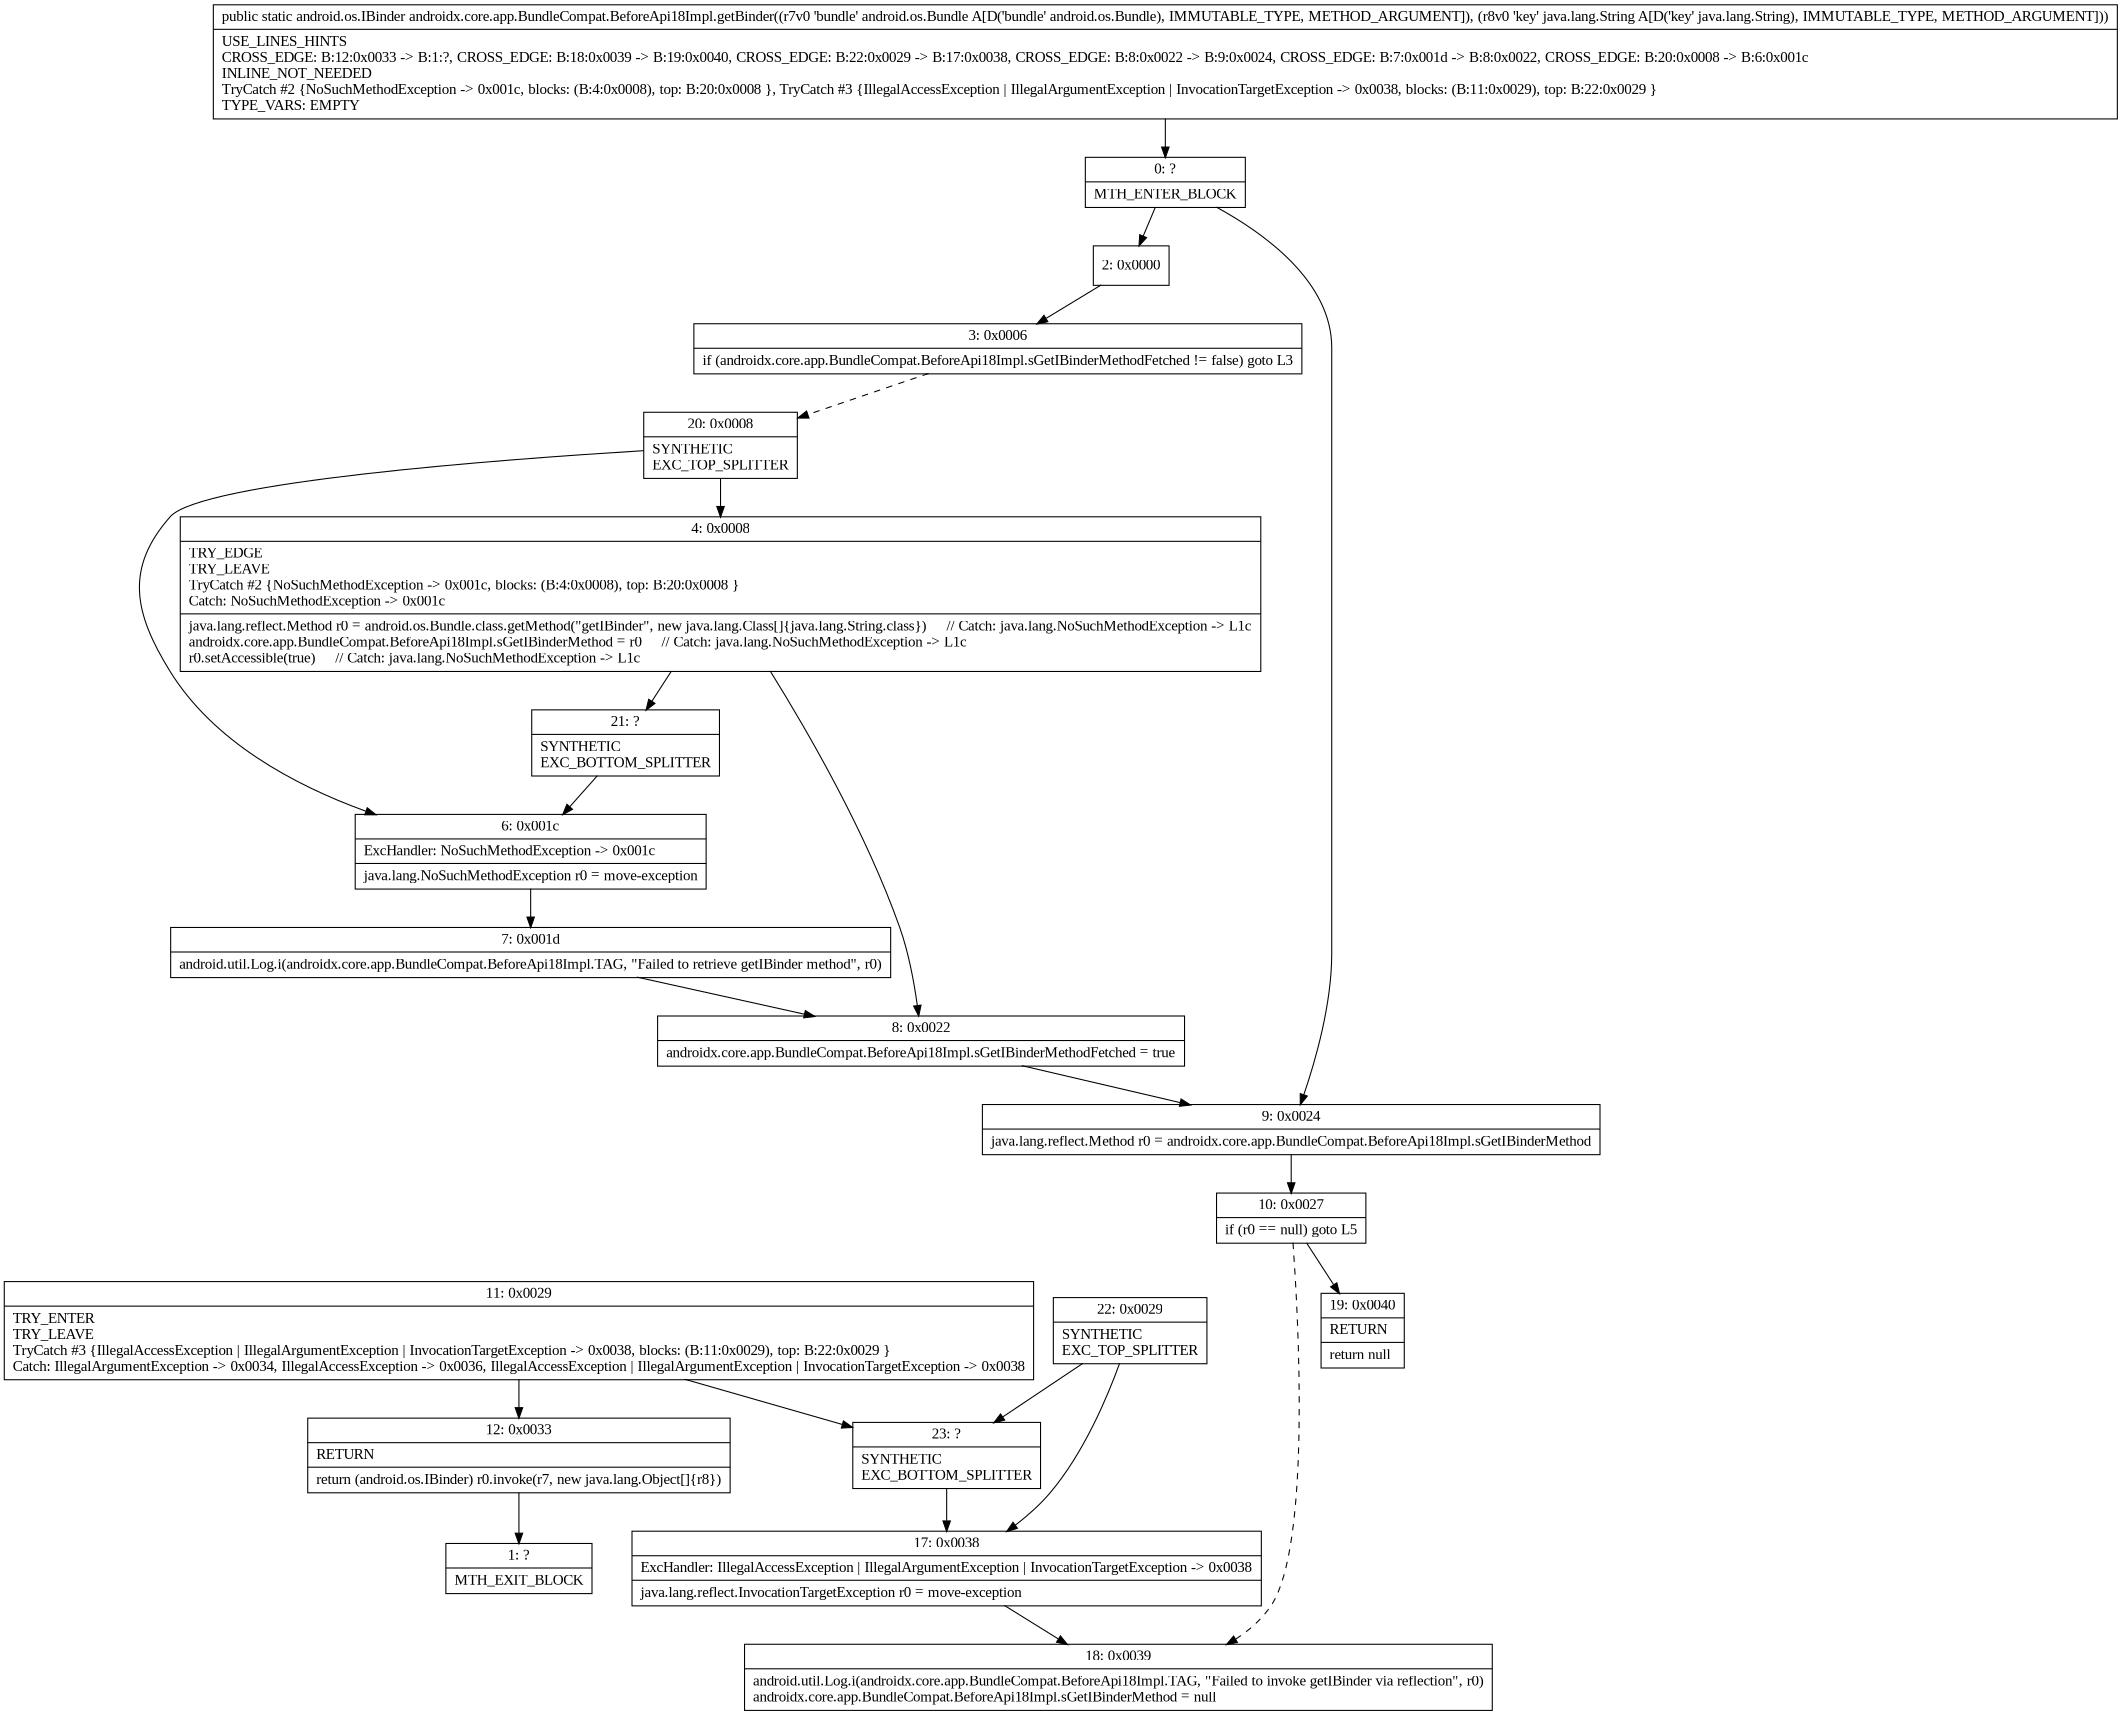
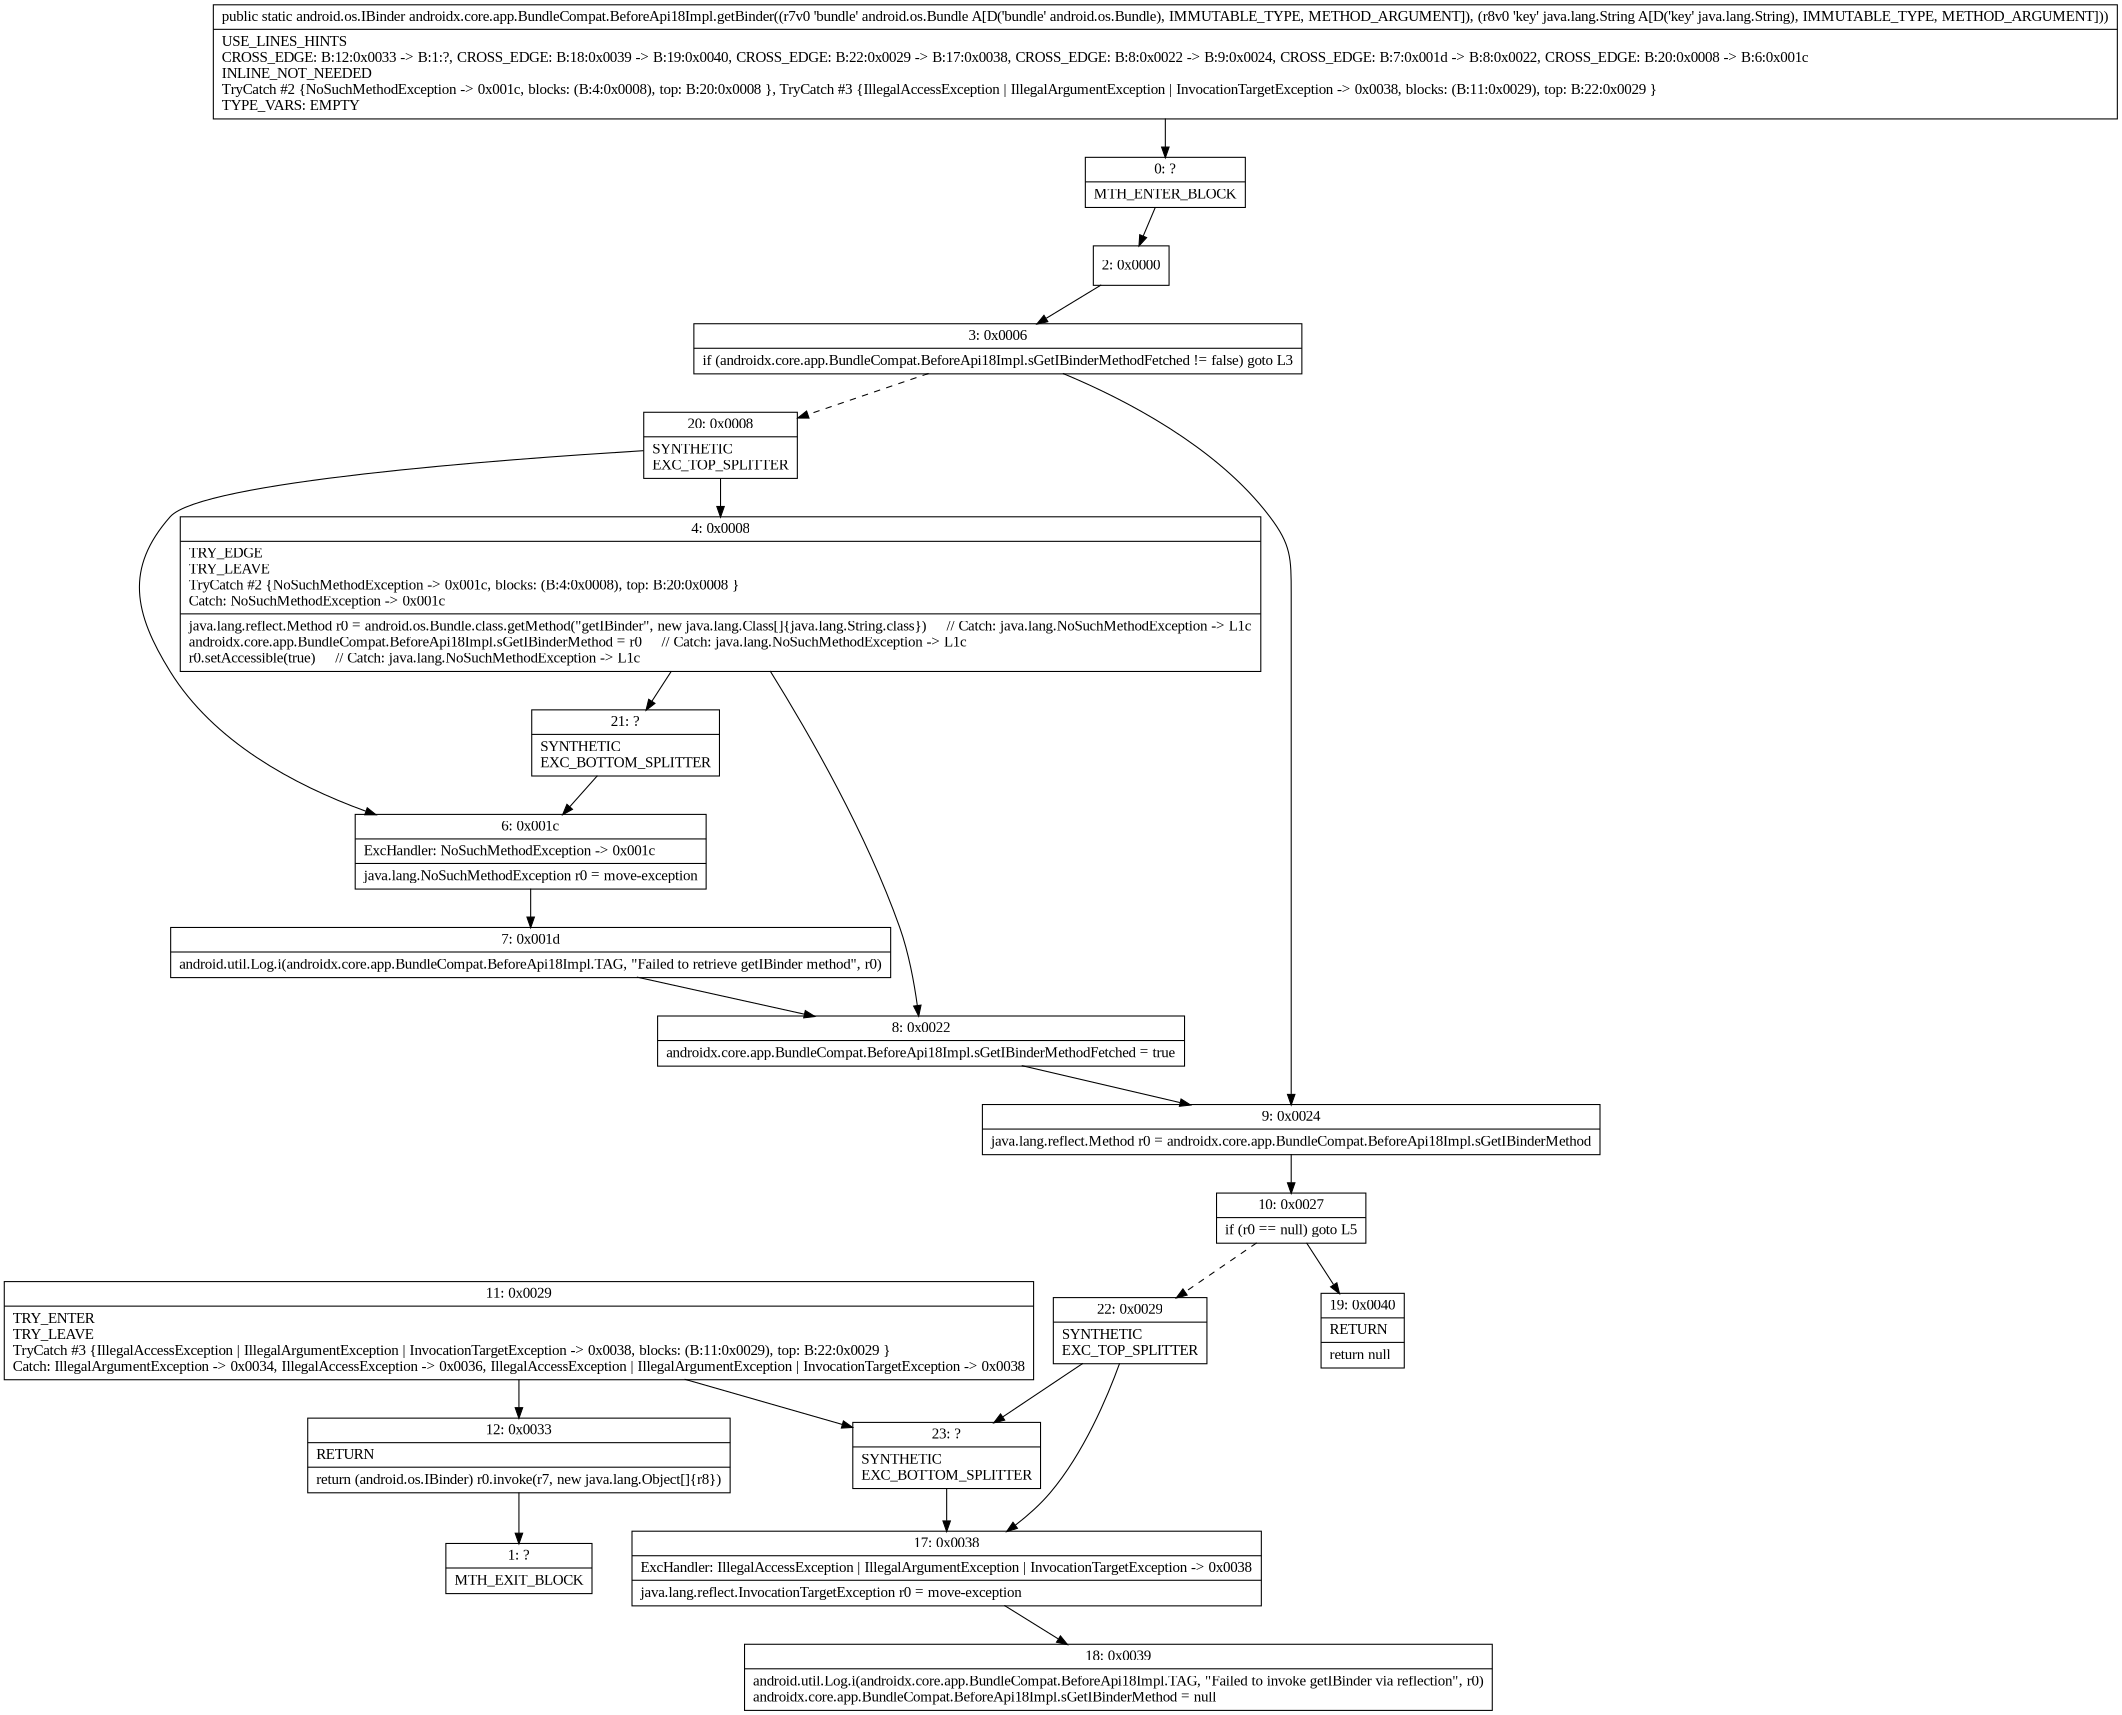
(1332, 628) -> (1291, 676)
(1298, 1450) -> (1221, 1267)
